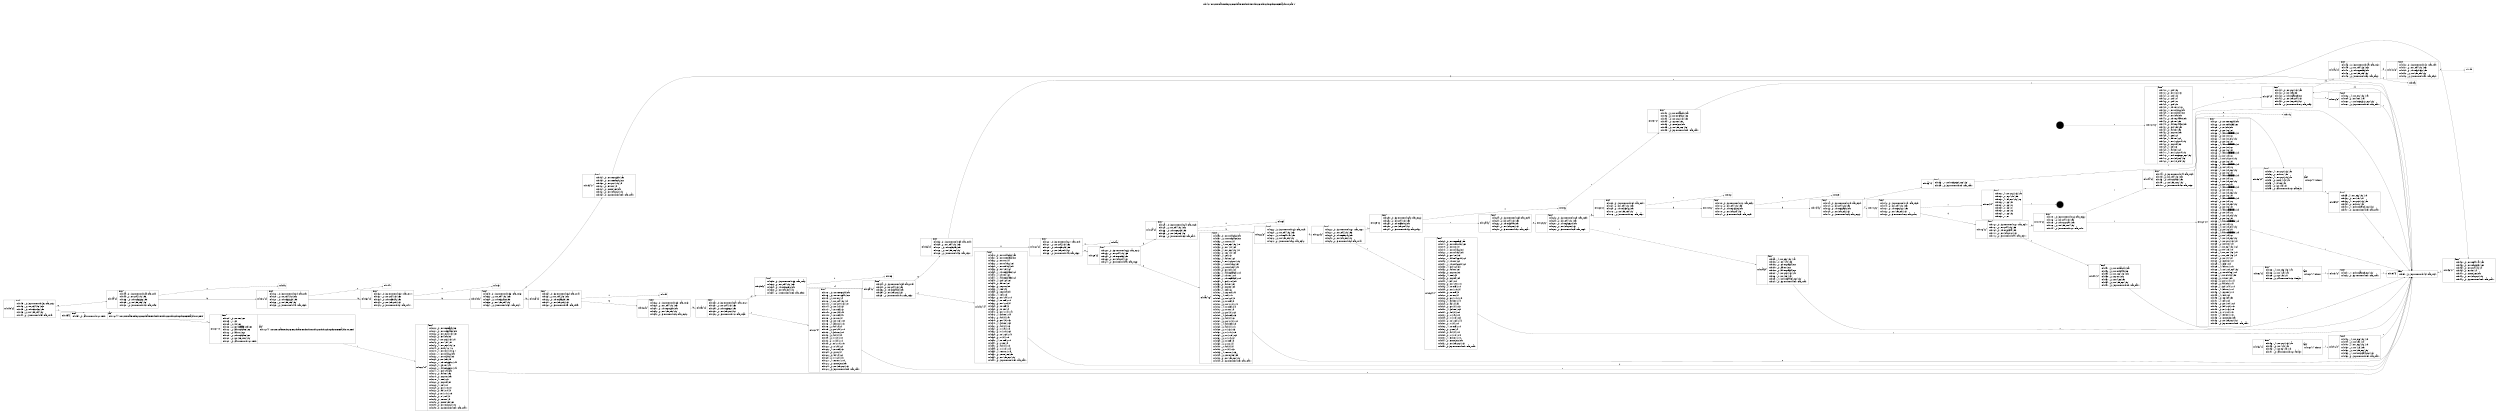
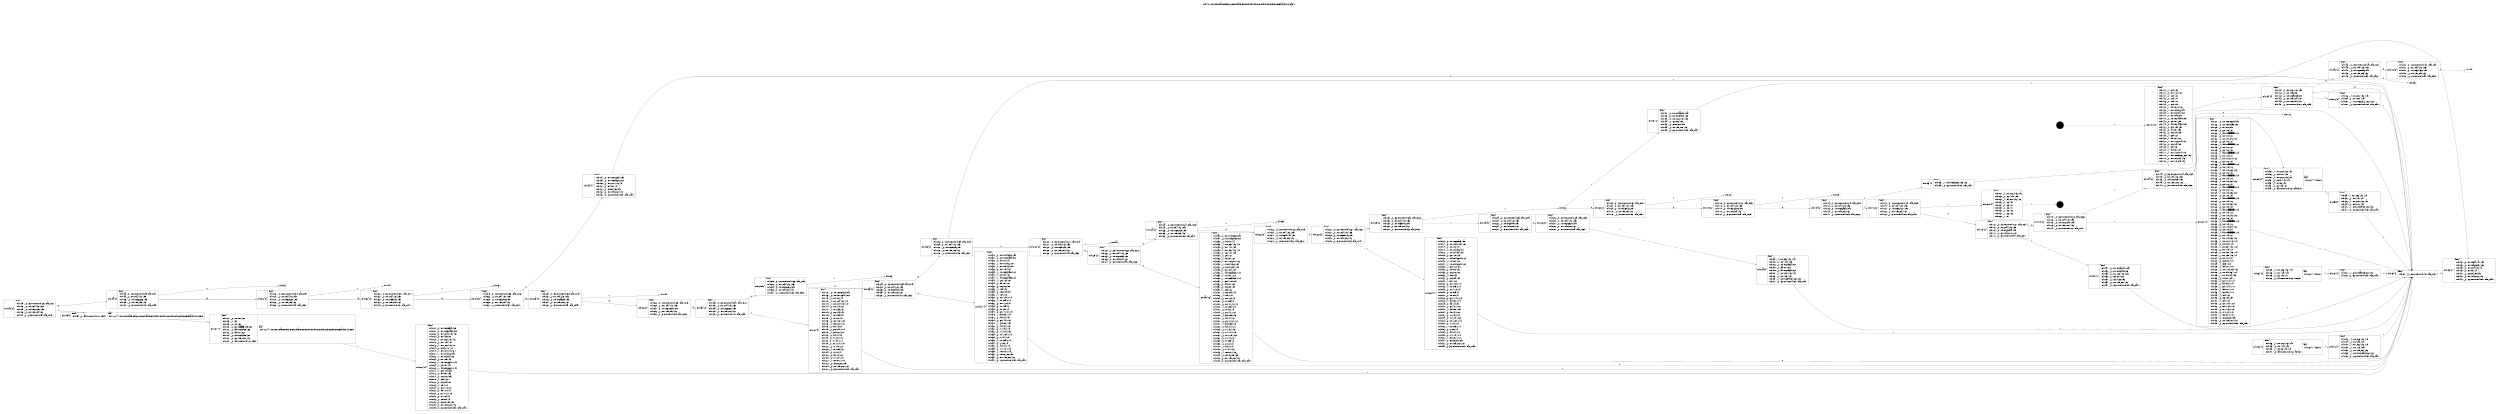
(1591, 216) -> (1580, 208)
(2441, 272) -> (2440, 274)
